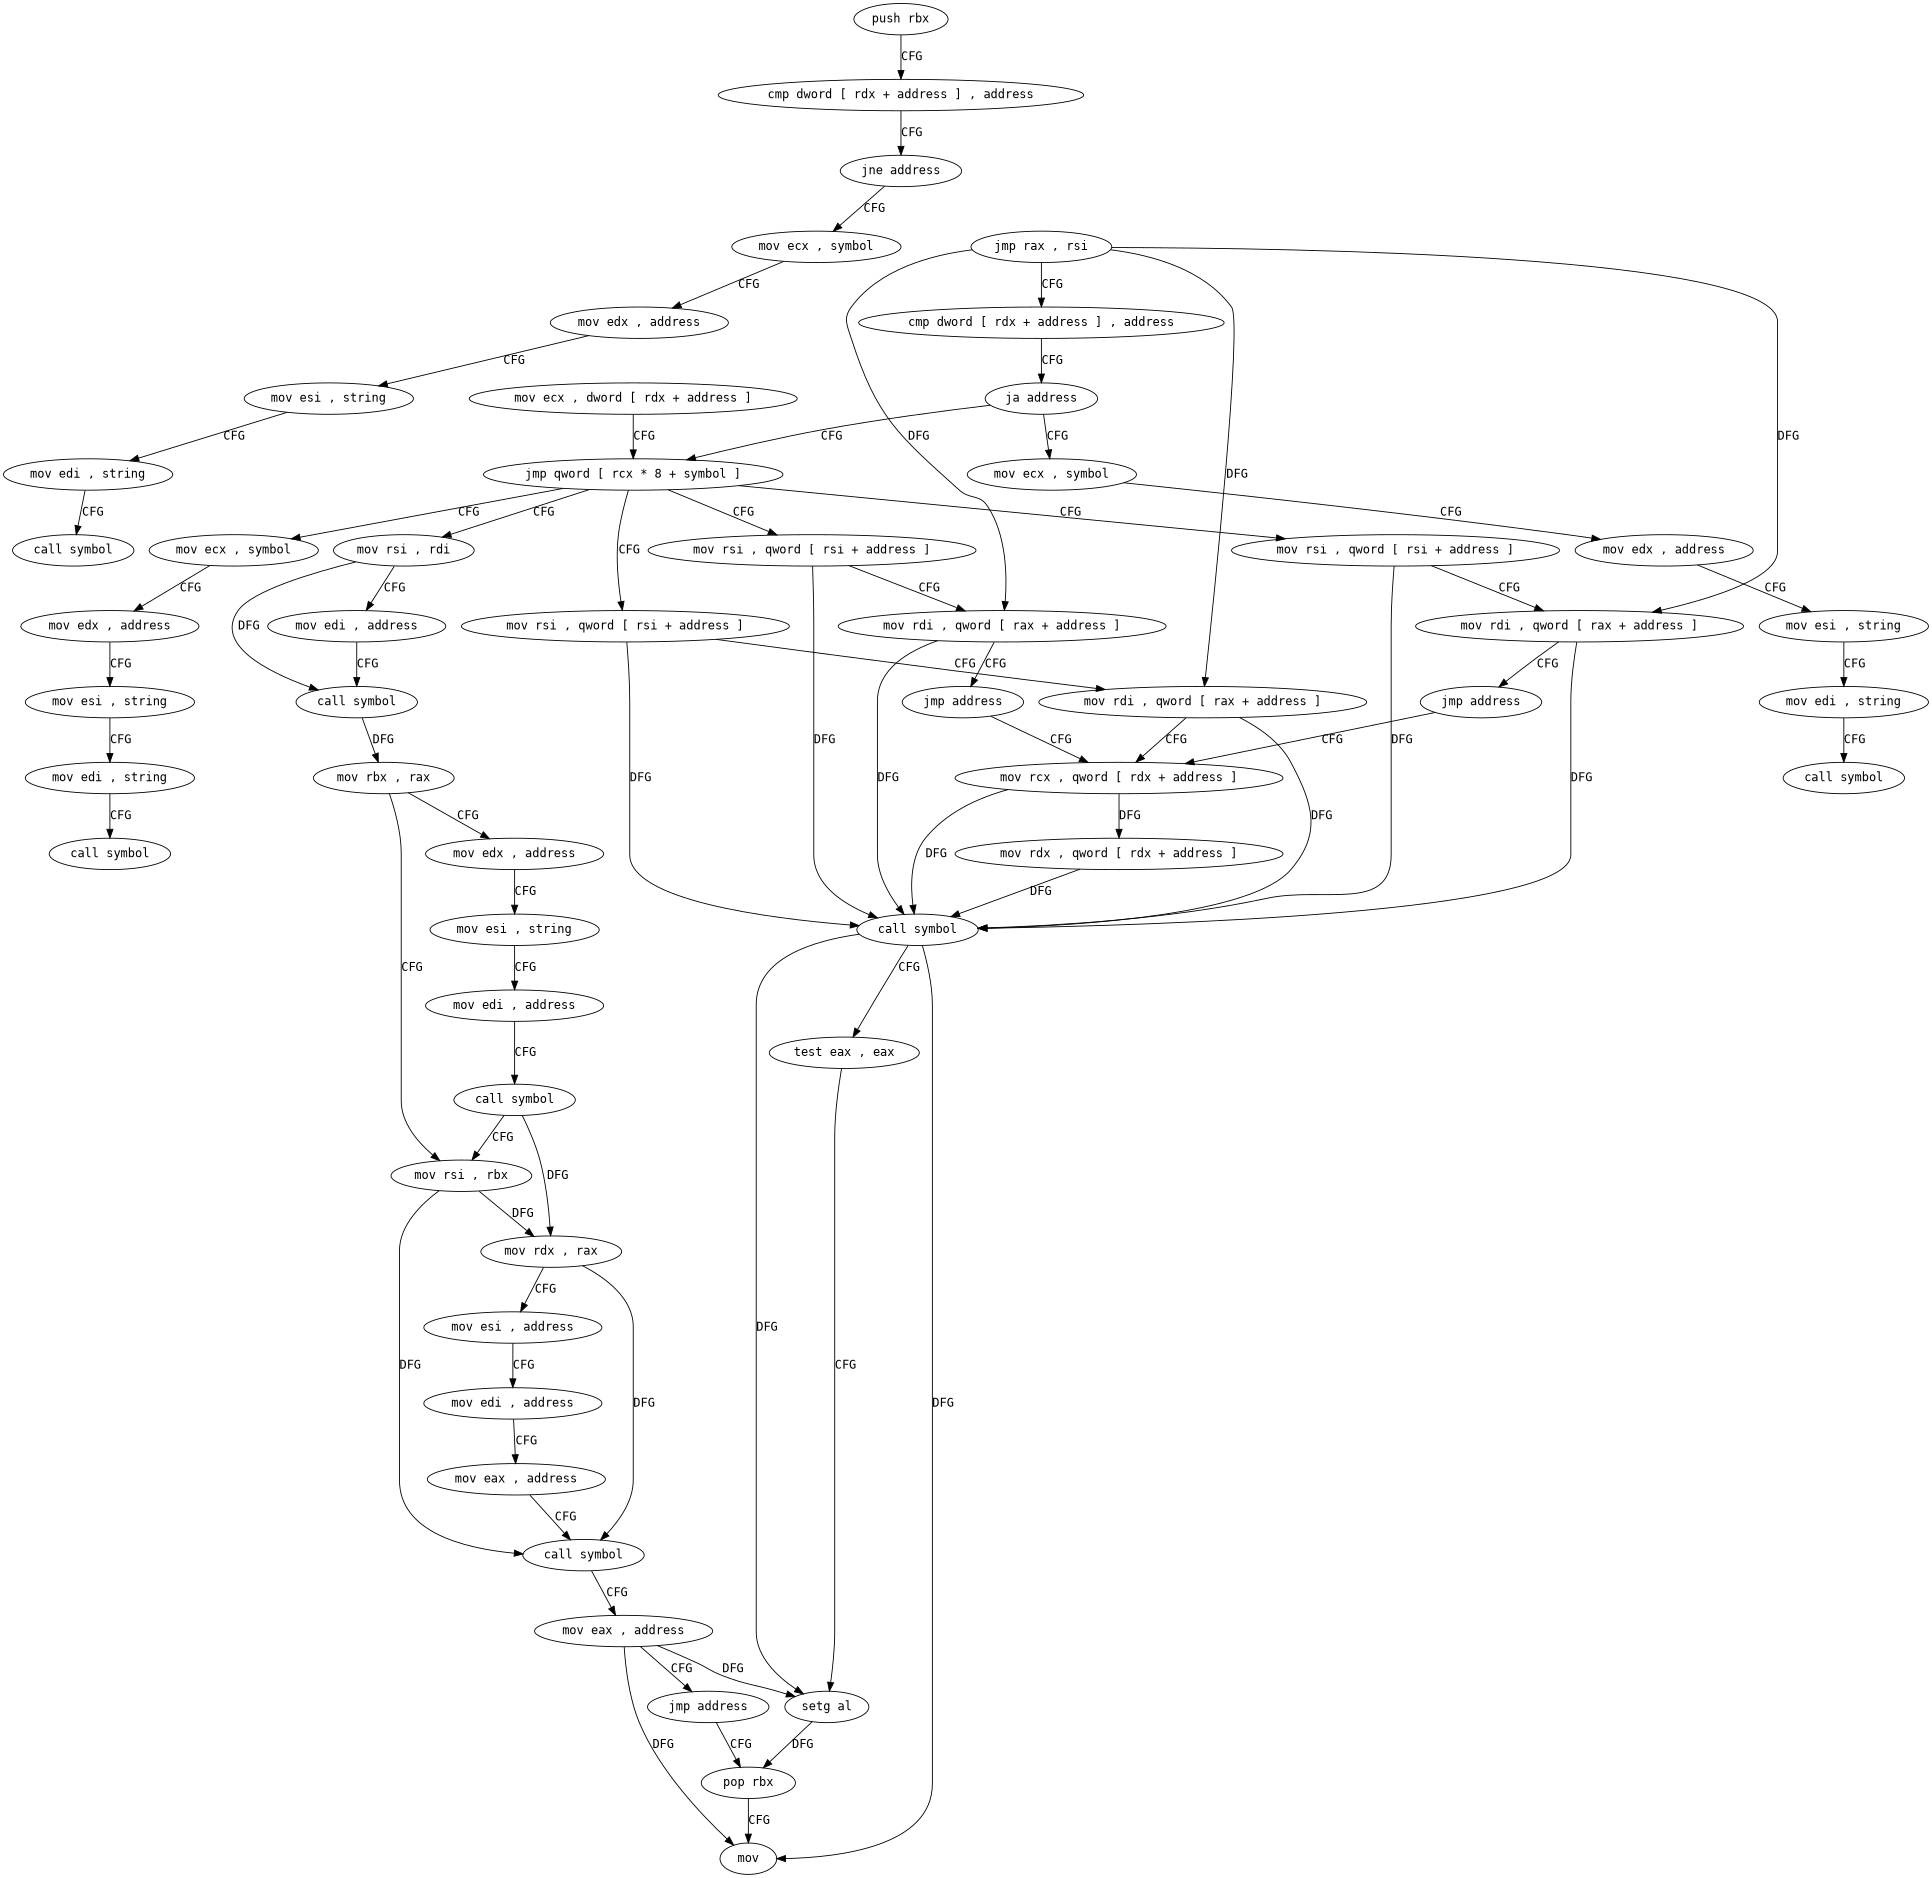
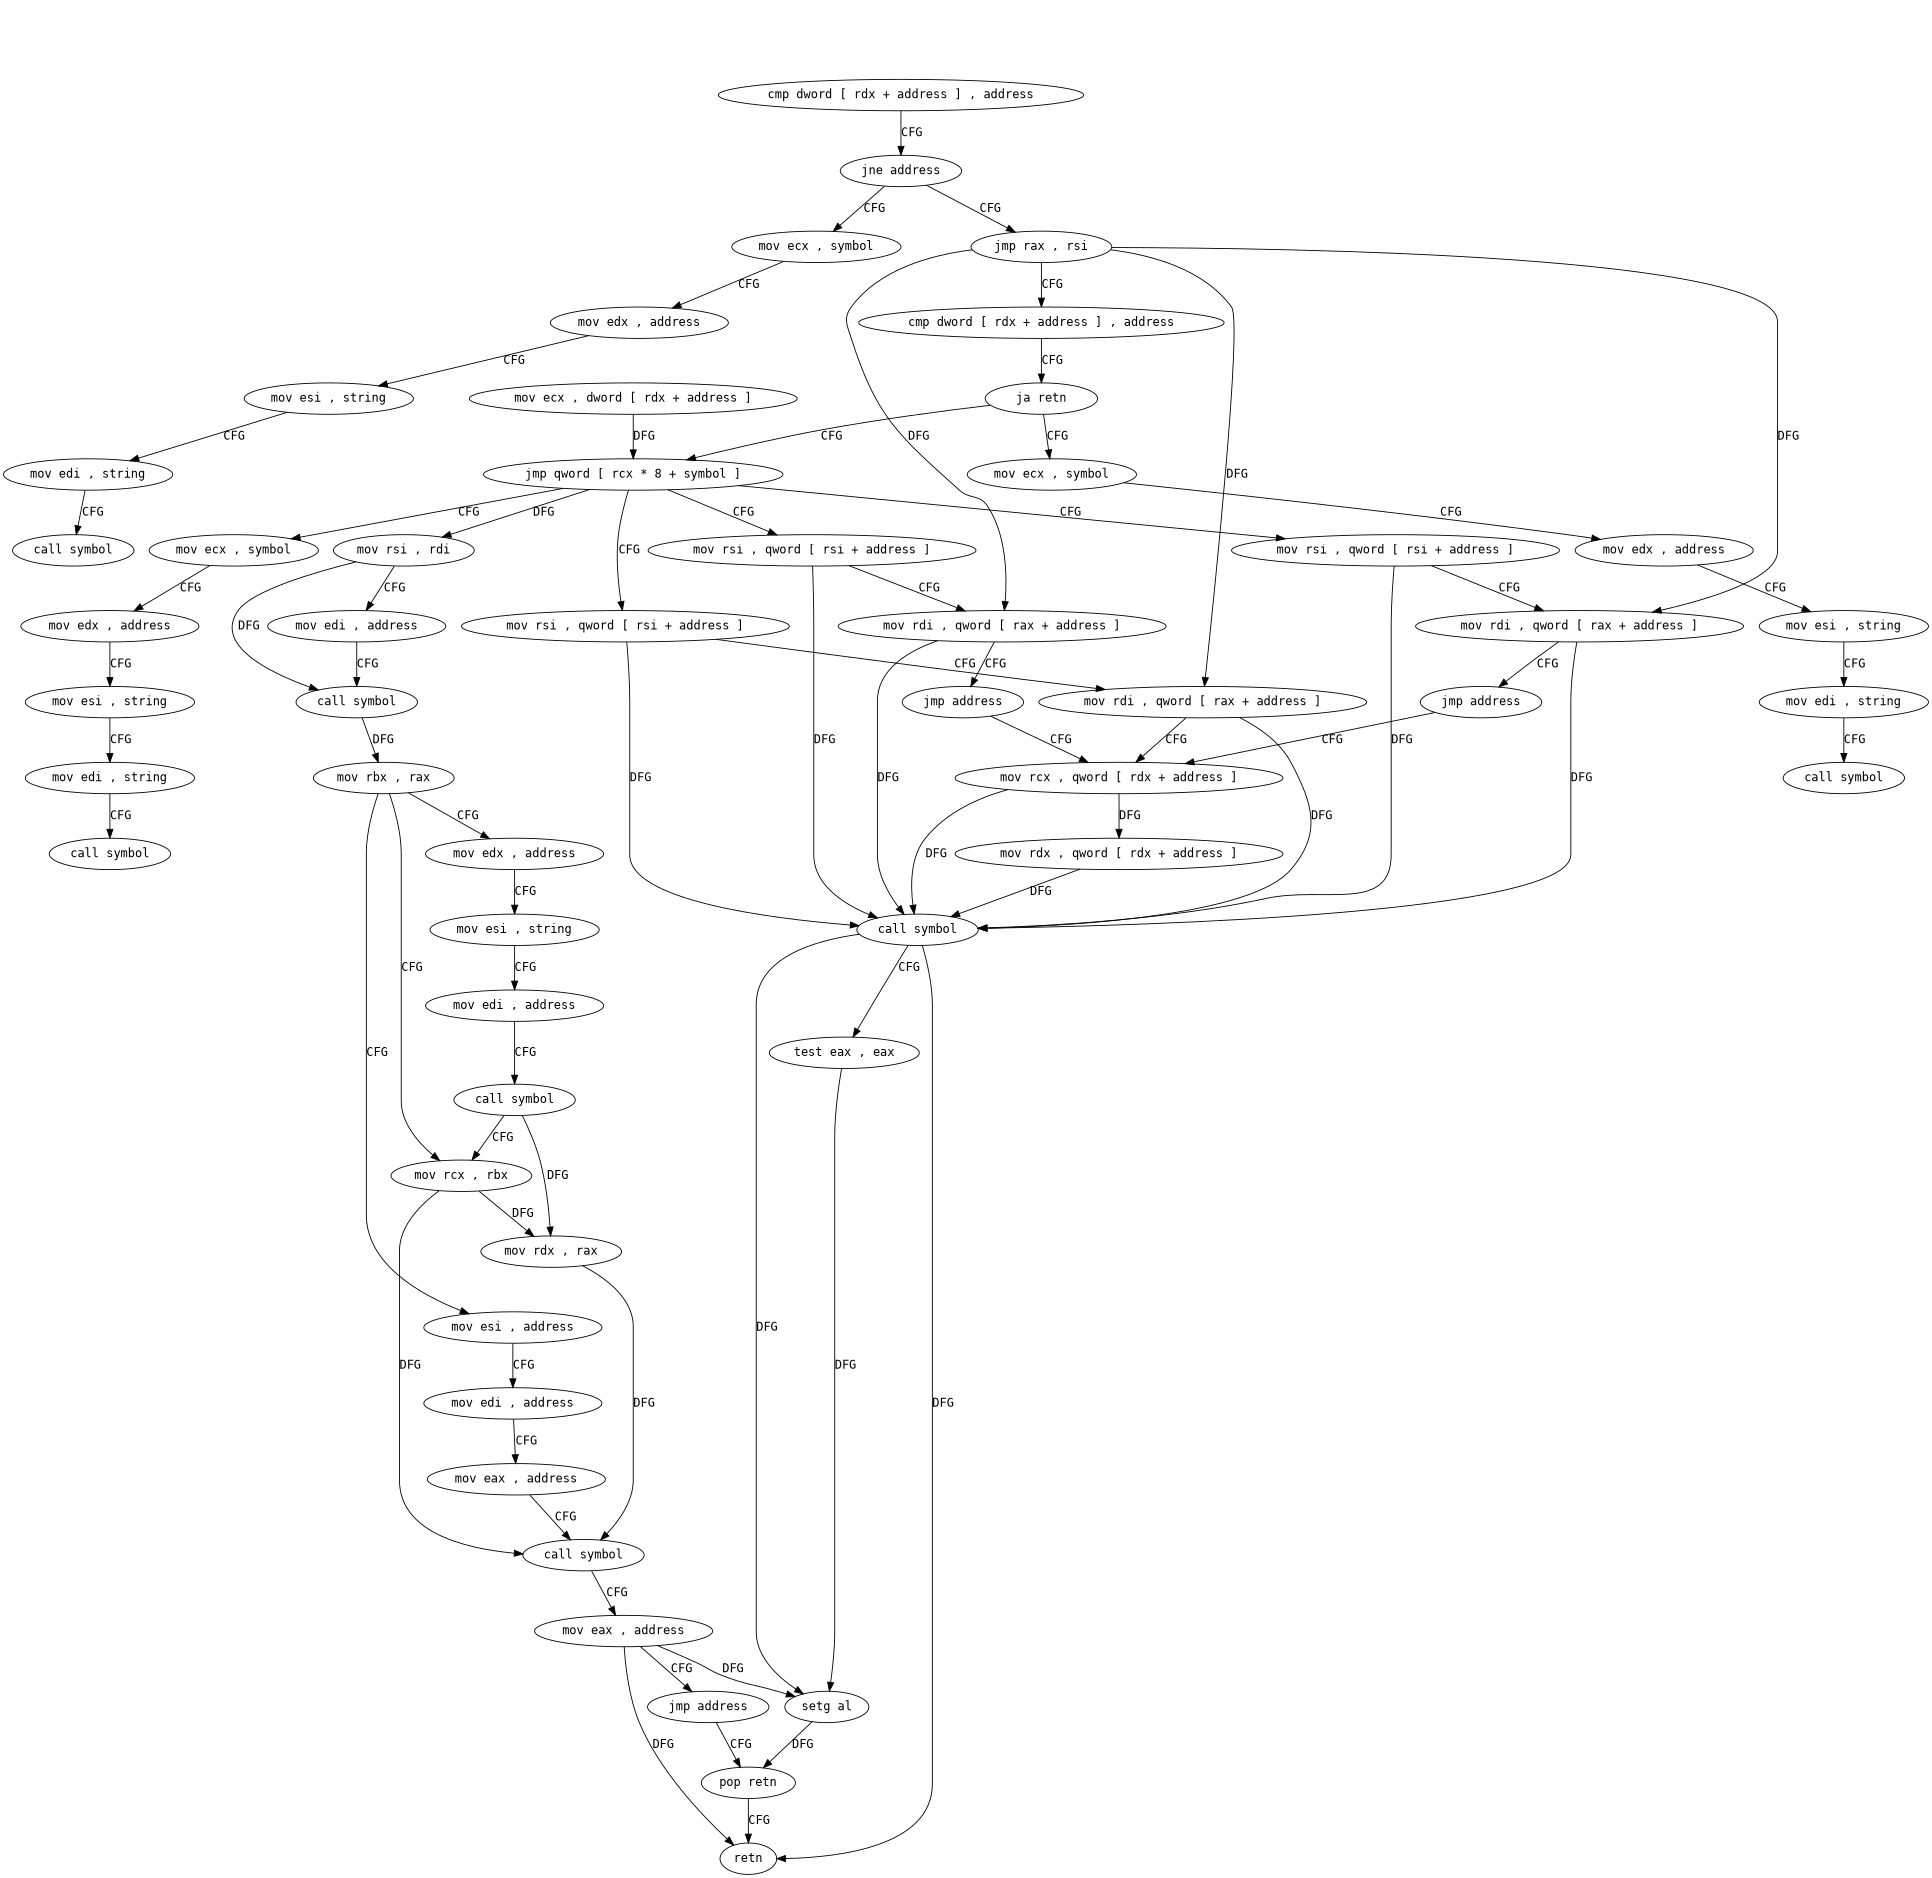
(901, 19) -> none
none -> (967, 207)
(1041, 399) -> (1041, 399)
(644, 437) -> (644, 437)
(544, 512) -> (544, 512)
(461, 1176) -> (461, 1176)
(534, 1286) -> (366, 1075)
(846, 1365) -> (846, 1365)
(748, 1783) -> (748, 1783)
(748, 1859) -> (748, 1859)
